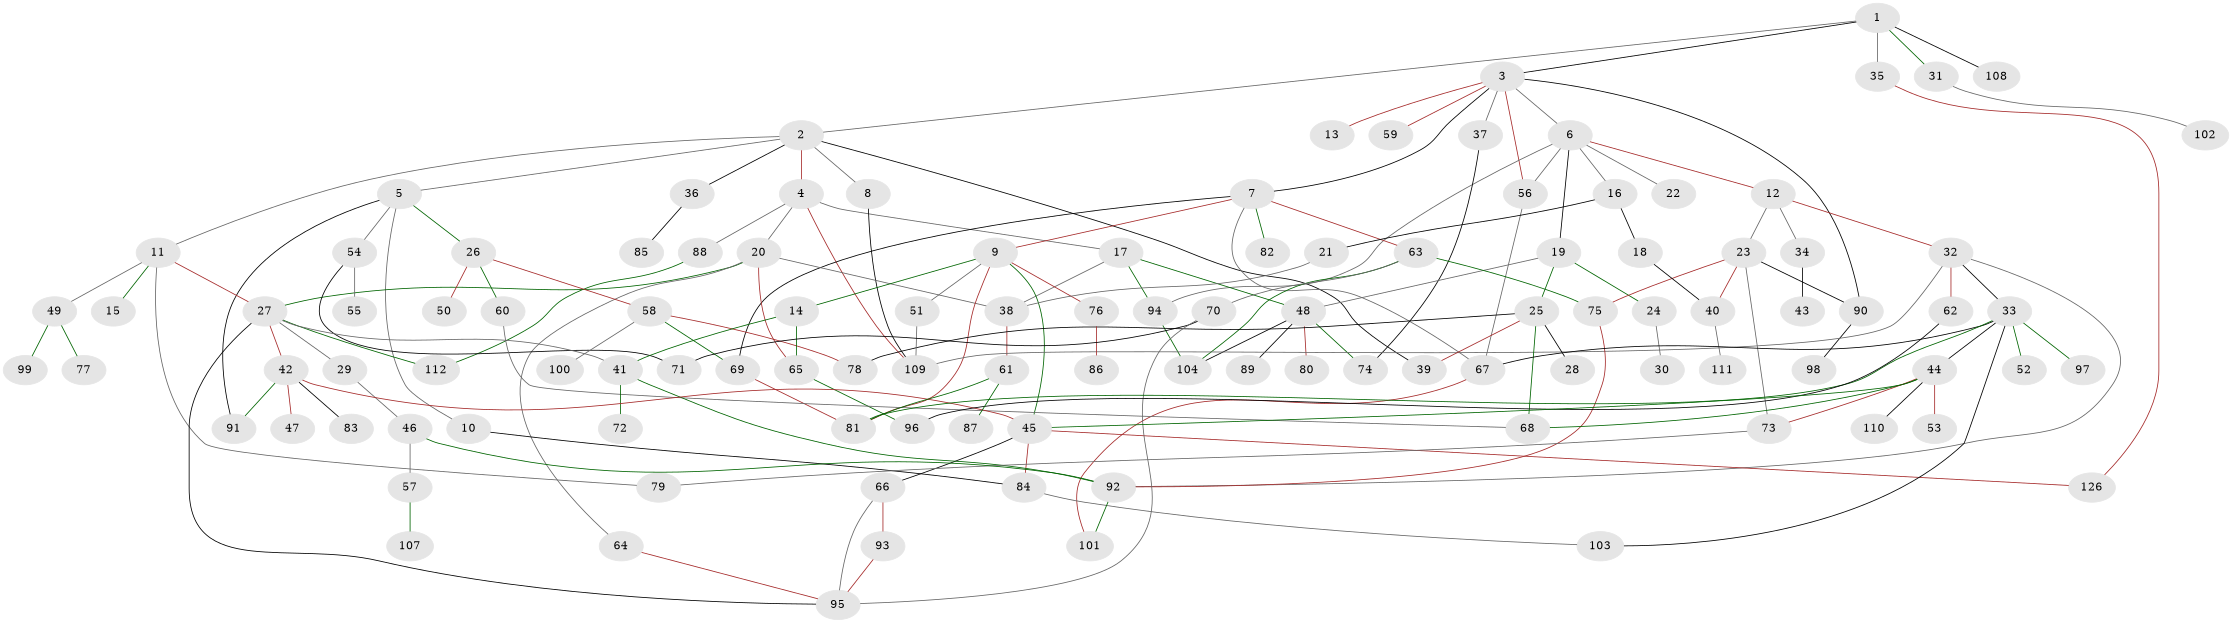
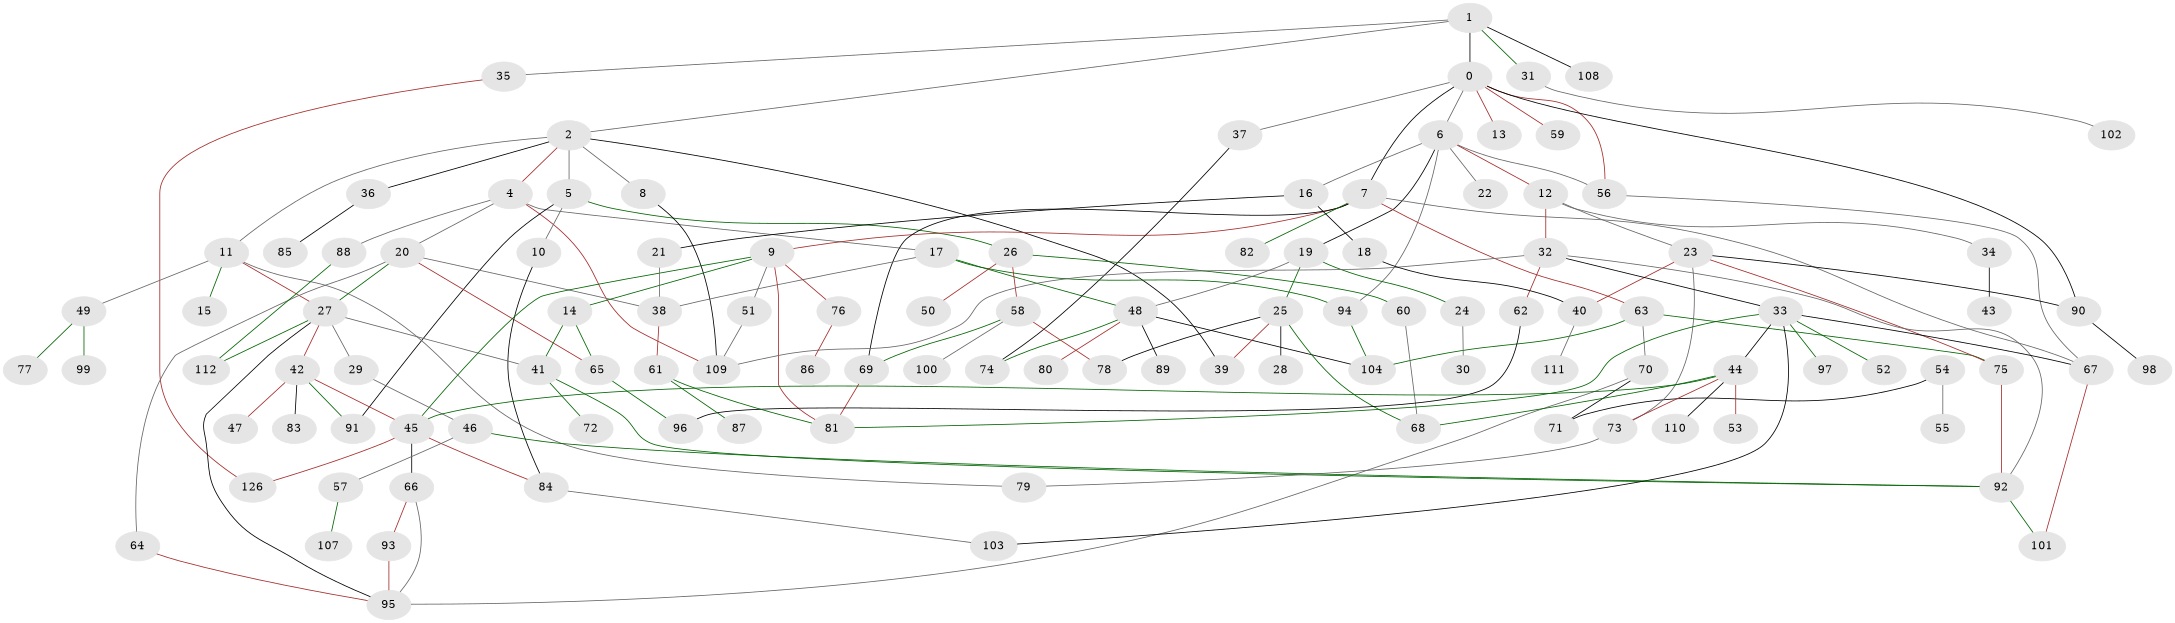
(1503, 77) -> (1470, 77)
(377, 223) -> none
